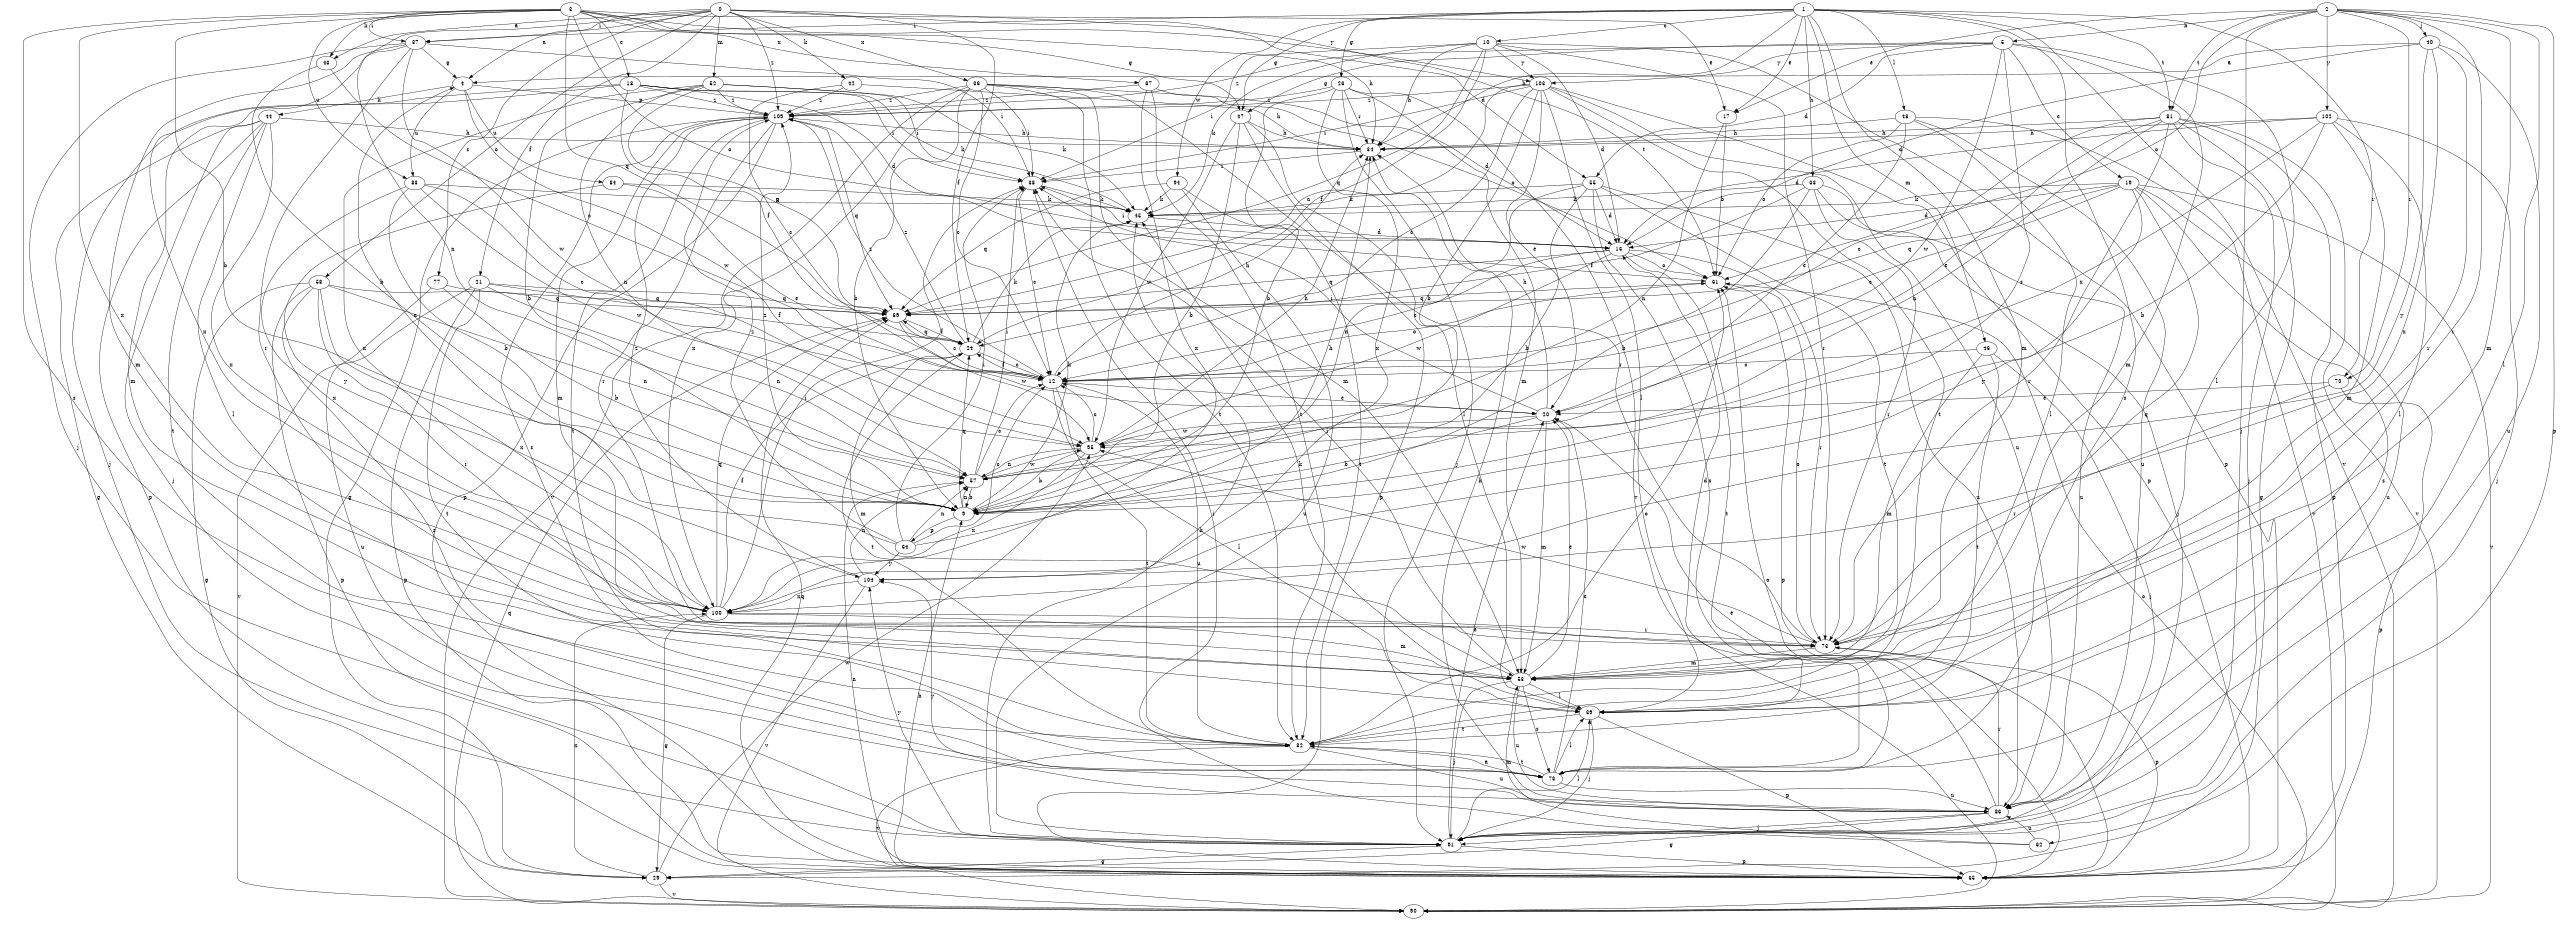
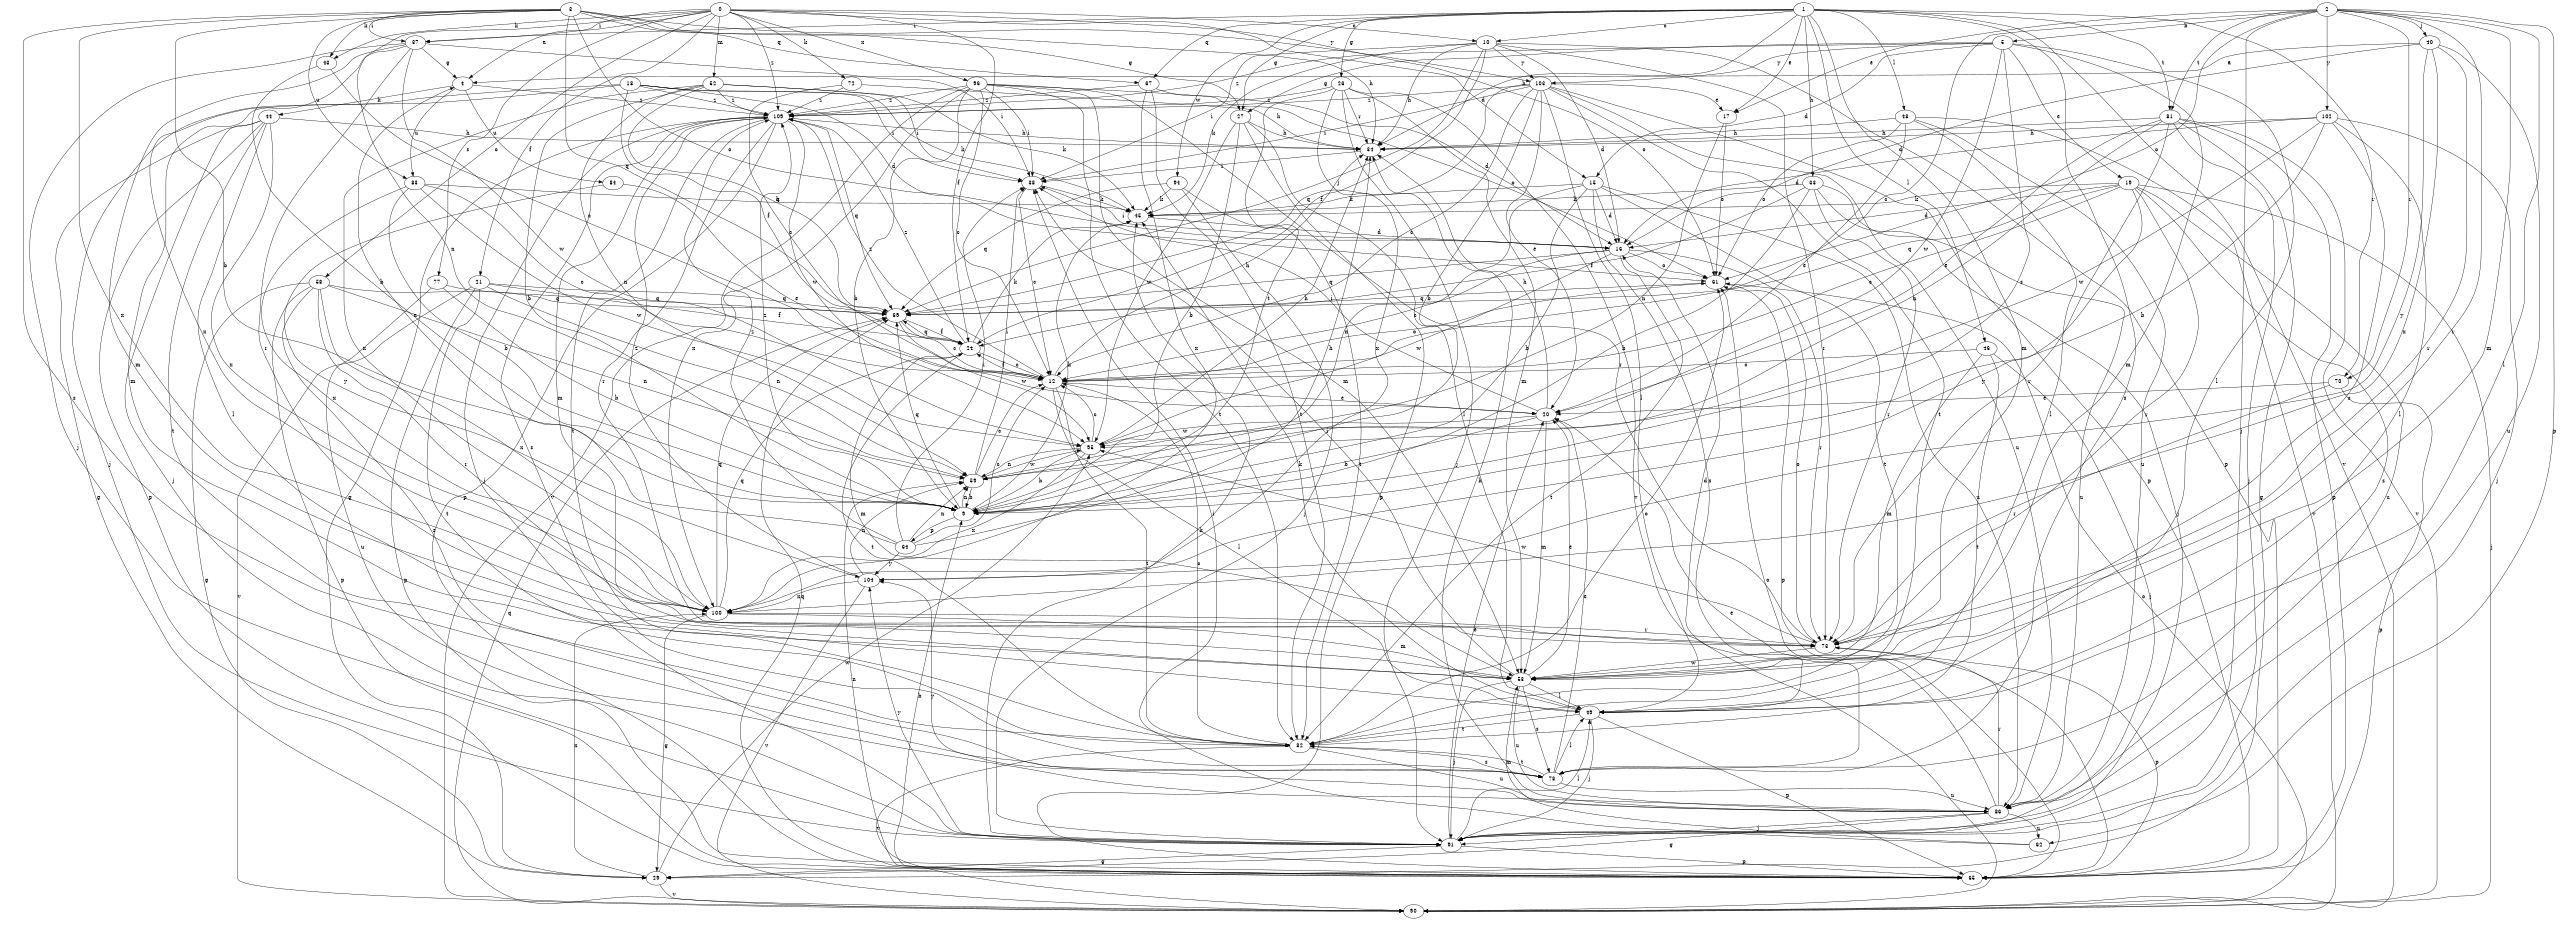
none -> (1102, 16)
(1087, 17) -> (1638, 86)
none -> (1353, 19)
(517, 26) -> (517, 26)
(615, 39) -> none
(779, 43) -> (779, 43)
(852, 84) -> (852, 84)
(977, 84) -> (977, 84)
(641, 100) -> (641, 100)
(1241, 117) -> (1241, 117)
(1644, 150) -> (1644, 150)
(1339, 183) -> (1339, 183)
(1593, 183) -> (1593, 183)
(1908, 183) -> (1908, 183)
(875, 193) -> none
(778, 200) -> (778, 200)
(1309, 200) -> (1309, 200)
(1723, 200) -> (1723, 200)
(739, 280) -> (869, 342)
(2081, 282) -> (2081, 282)
(1269, 299) -> (1269, 299)
(1691, 317) -> (1749, 282)
(855, 366) -> none
(2350, 398) -> (2350, 398)
(2146, 415) -> (2146, 415)
(962, 433) -> (917, 426)
(742, 481) -> (742, 481)
(973, 481) -> (973, 481)
(1305, 514) -> (1305, 514)
(2492, 547) -> (2492, 547)
(1199, 564) -> (1199, 564)
(1720, 629) -> (1540, 502)
none -> (639, 648)
(1694, 663) -> (1694, 663)
(1590, 713) -> (1590, 713)
(1486, 762) -> (1486, 762)
(2026, 829) -> (2029, 822)
